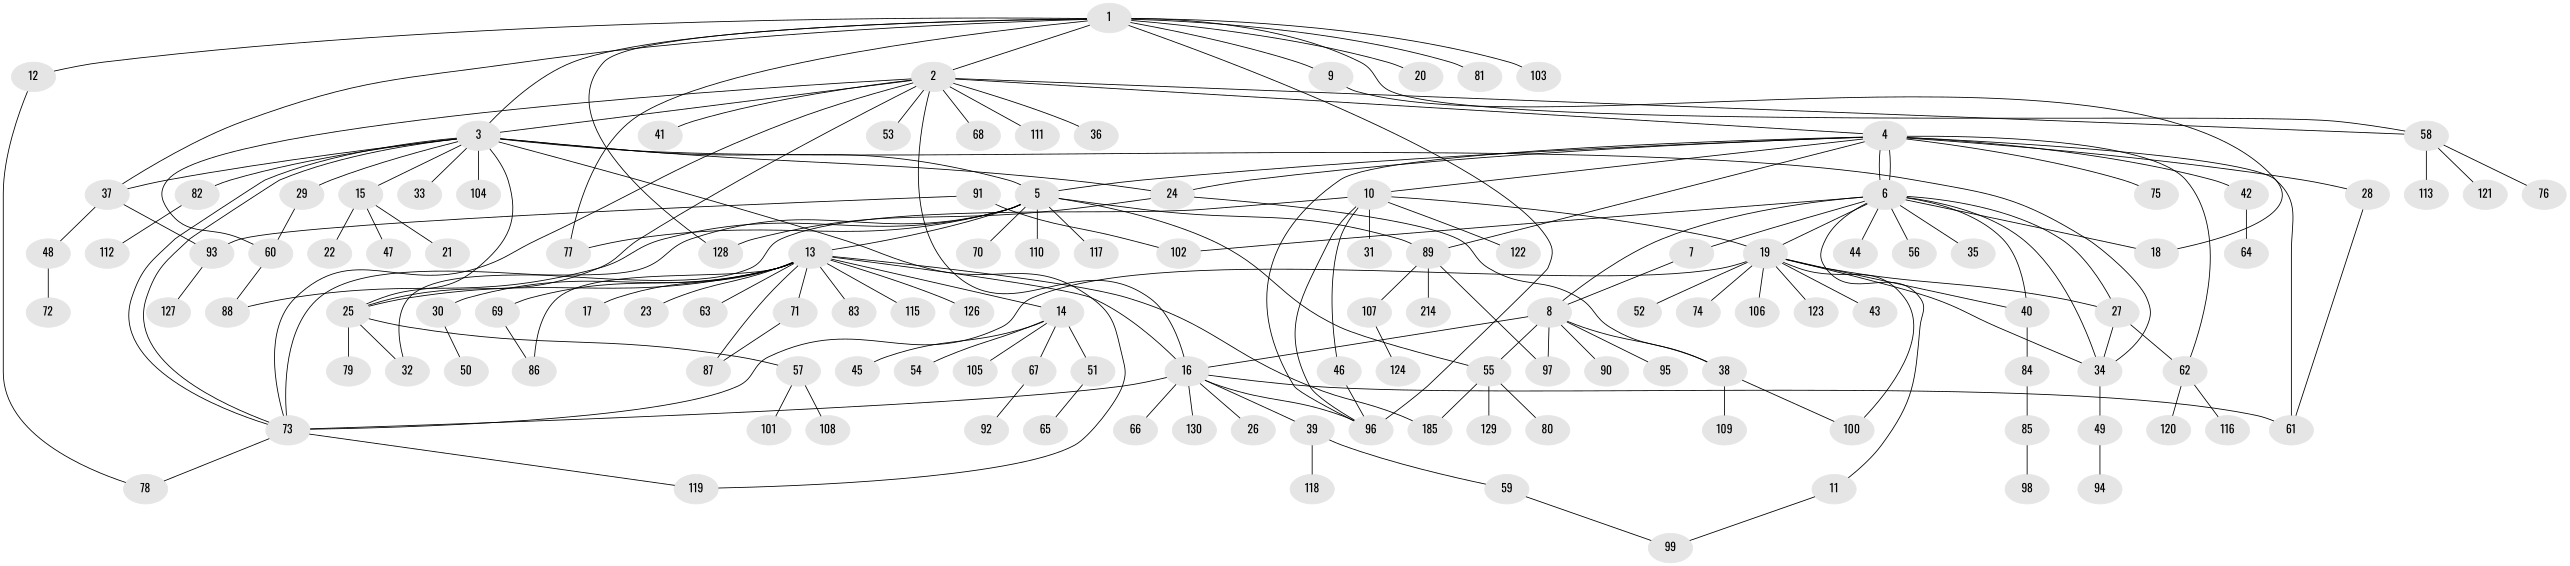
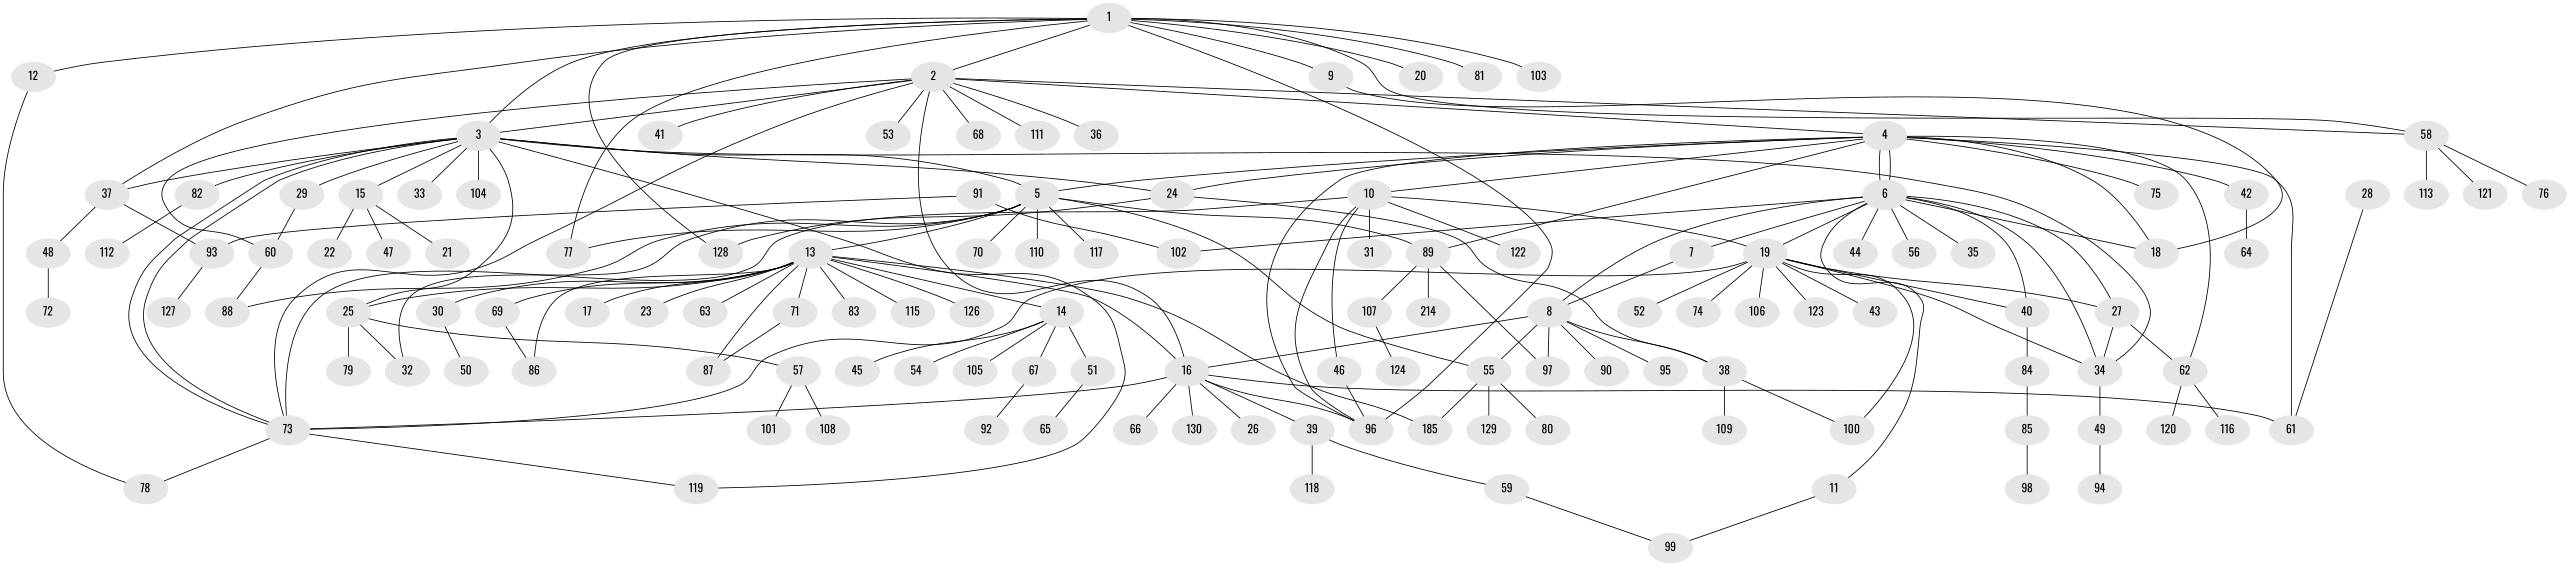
(2172, 162) -> (2080, 174)
(653, 231) -> none
